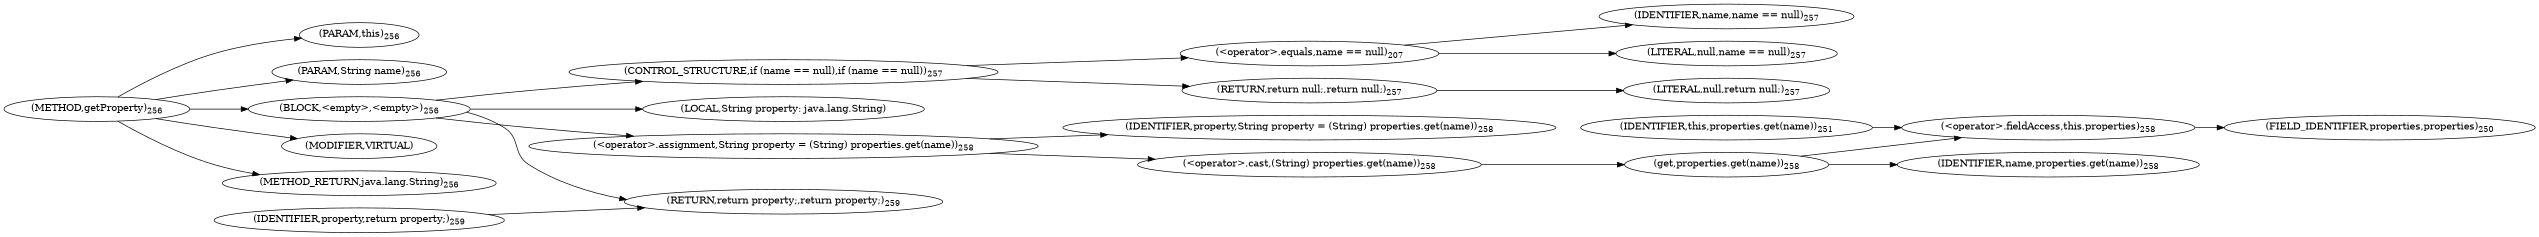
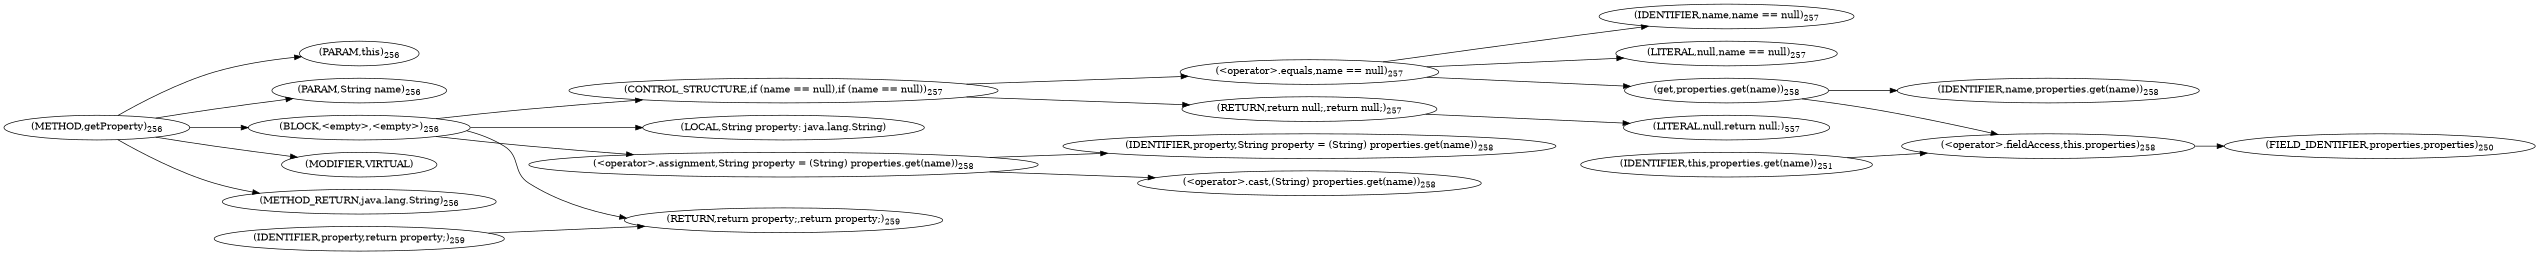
(1396, 52) -> (1396, 71)
(1792, 90) -> (1792, 127)
(1549, 165) -> (1525, 82)
